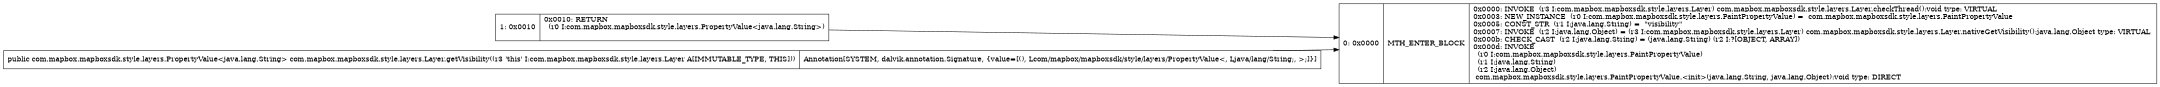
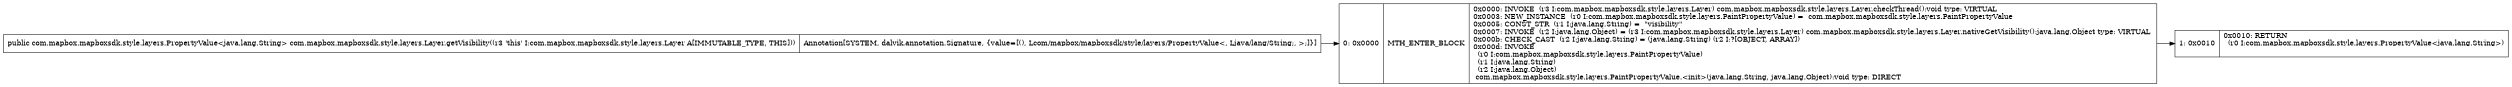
(1081, 34) -> (2163, 44)
